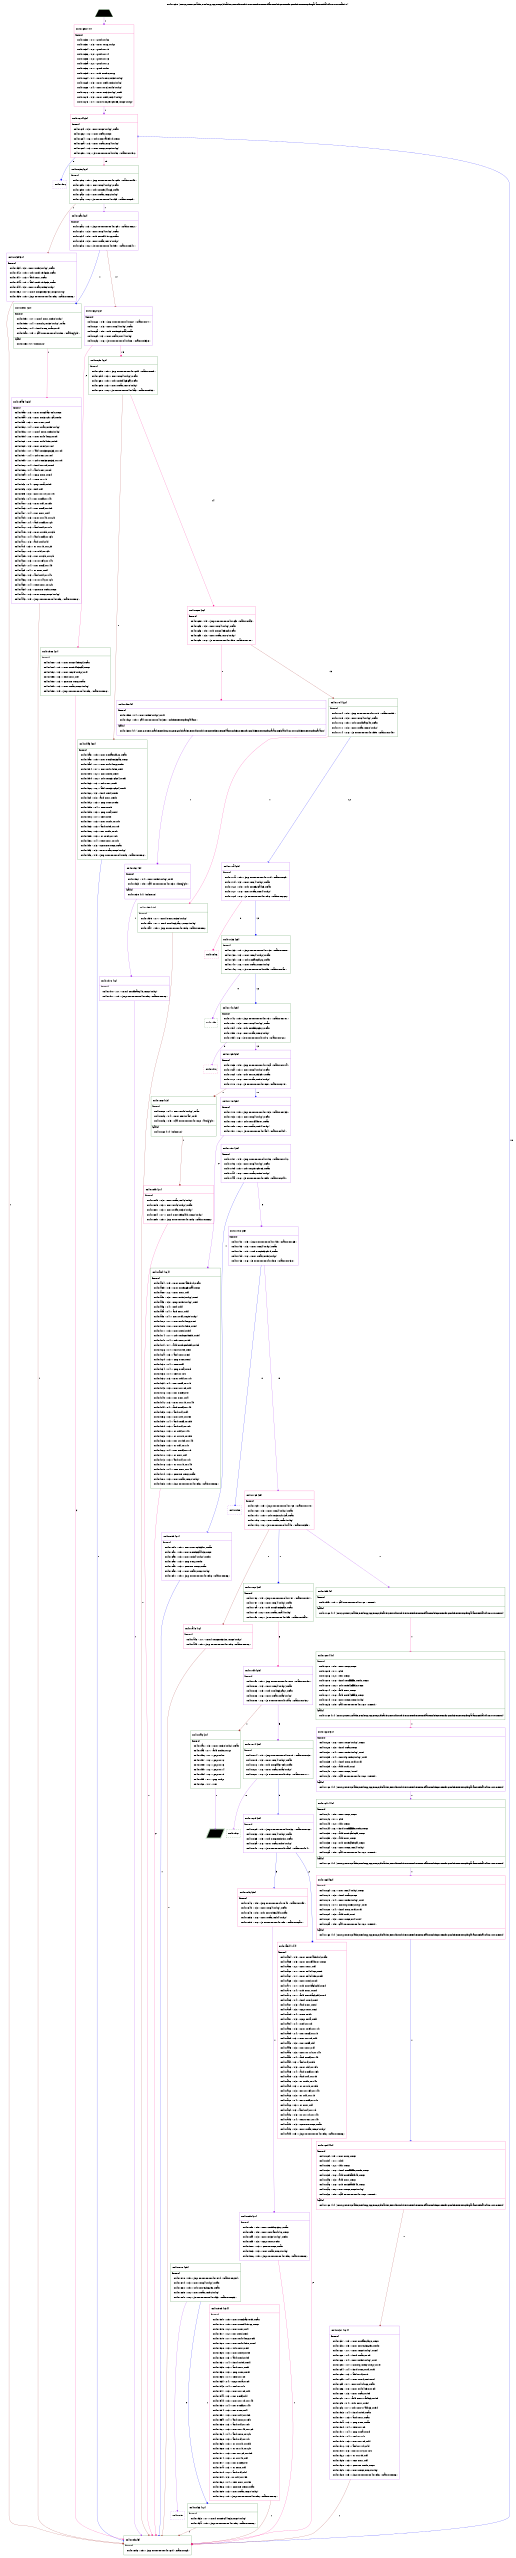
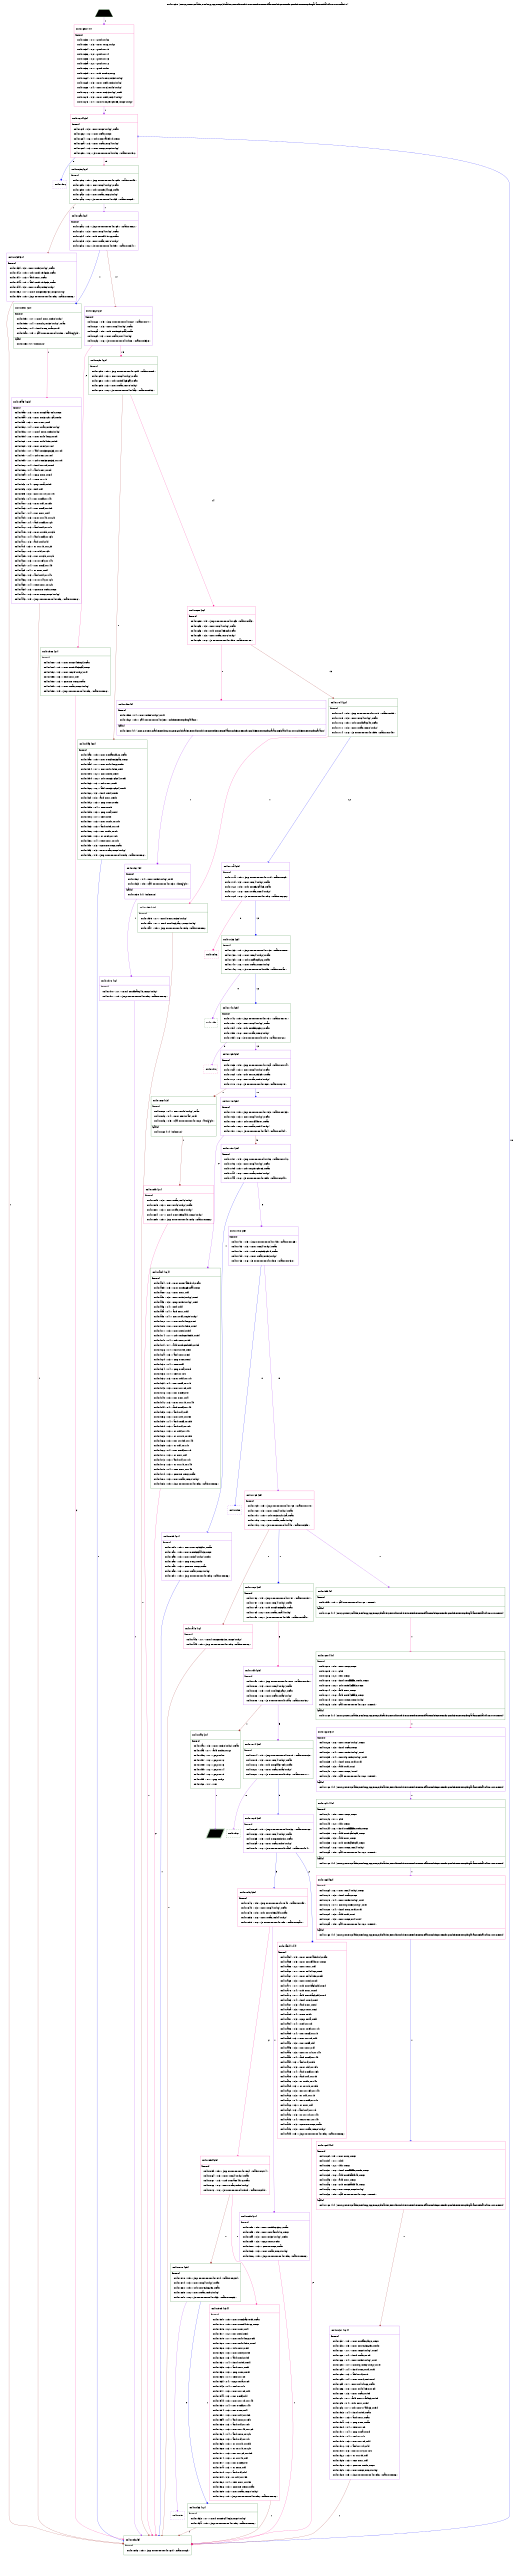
none -> (256, 1139)
none -> (235, 2175)
